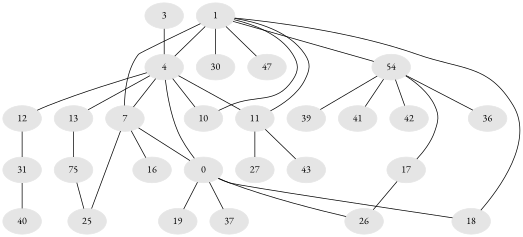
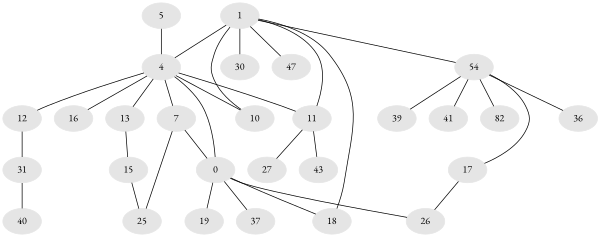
(164, 16) -> (161, 16)
(145, 51) -> none
(409, 119) -> (500, 119)
(139, 144) -> (117, 93)
(74, 170) -> (128, 170)
